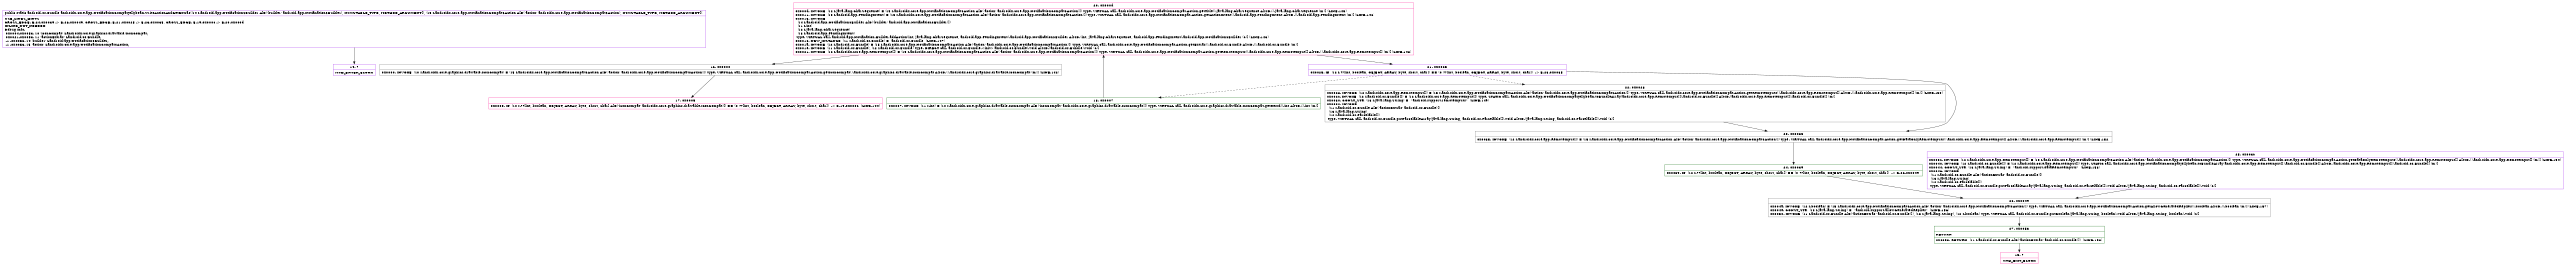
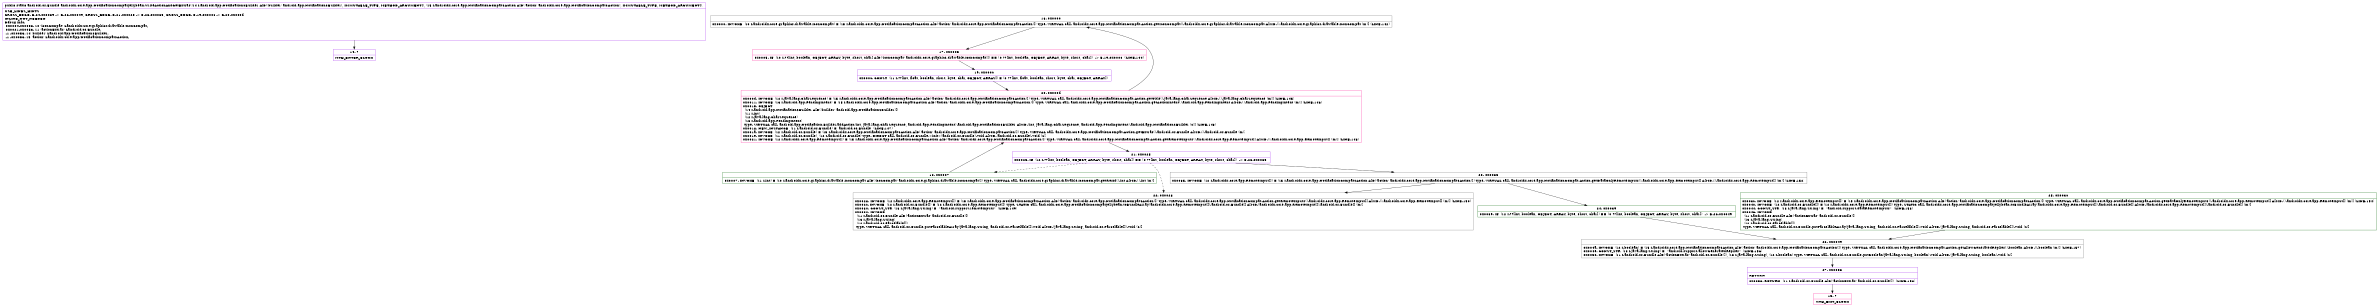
(812, 19) -> (759, 106)
none -> (984, 76)
(1744, 126) -> (1391, 188)
(2245, 170) -> (2058, 211)
(2019, 235) -> (1832, 276)
